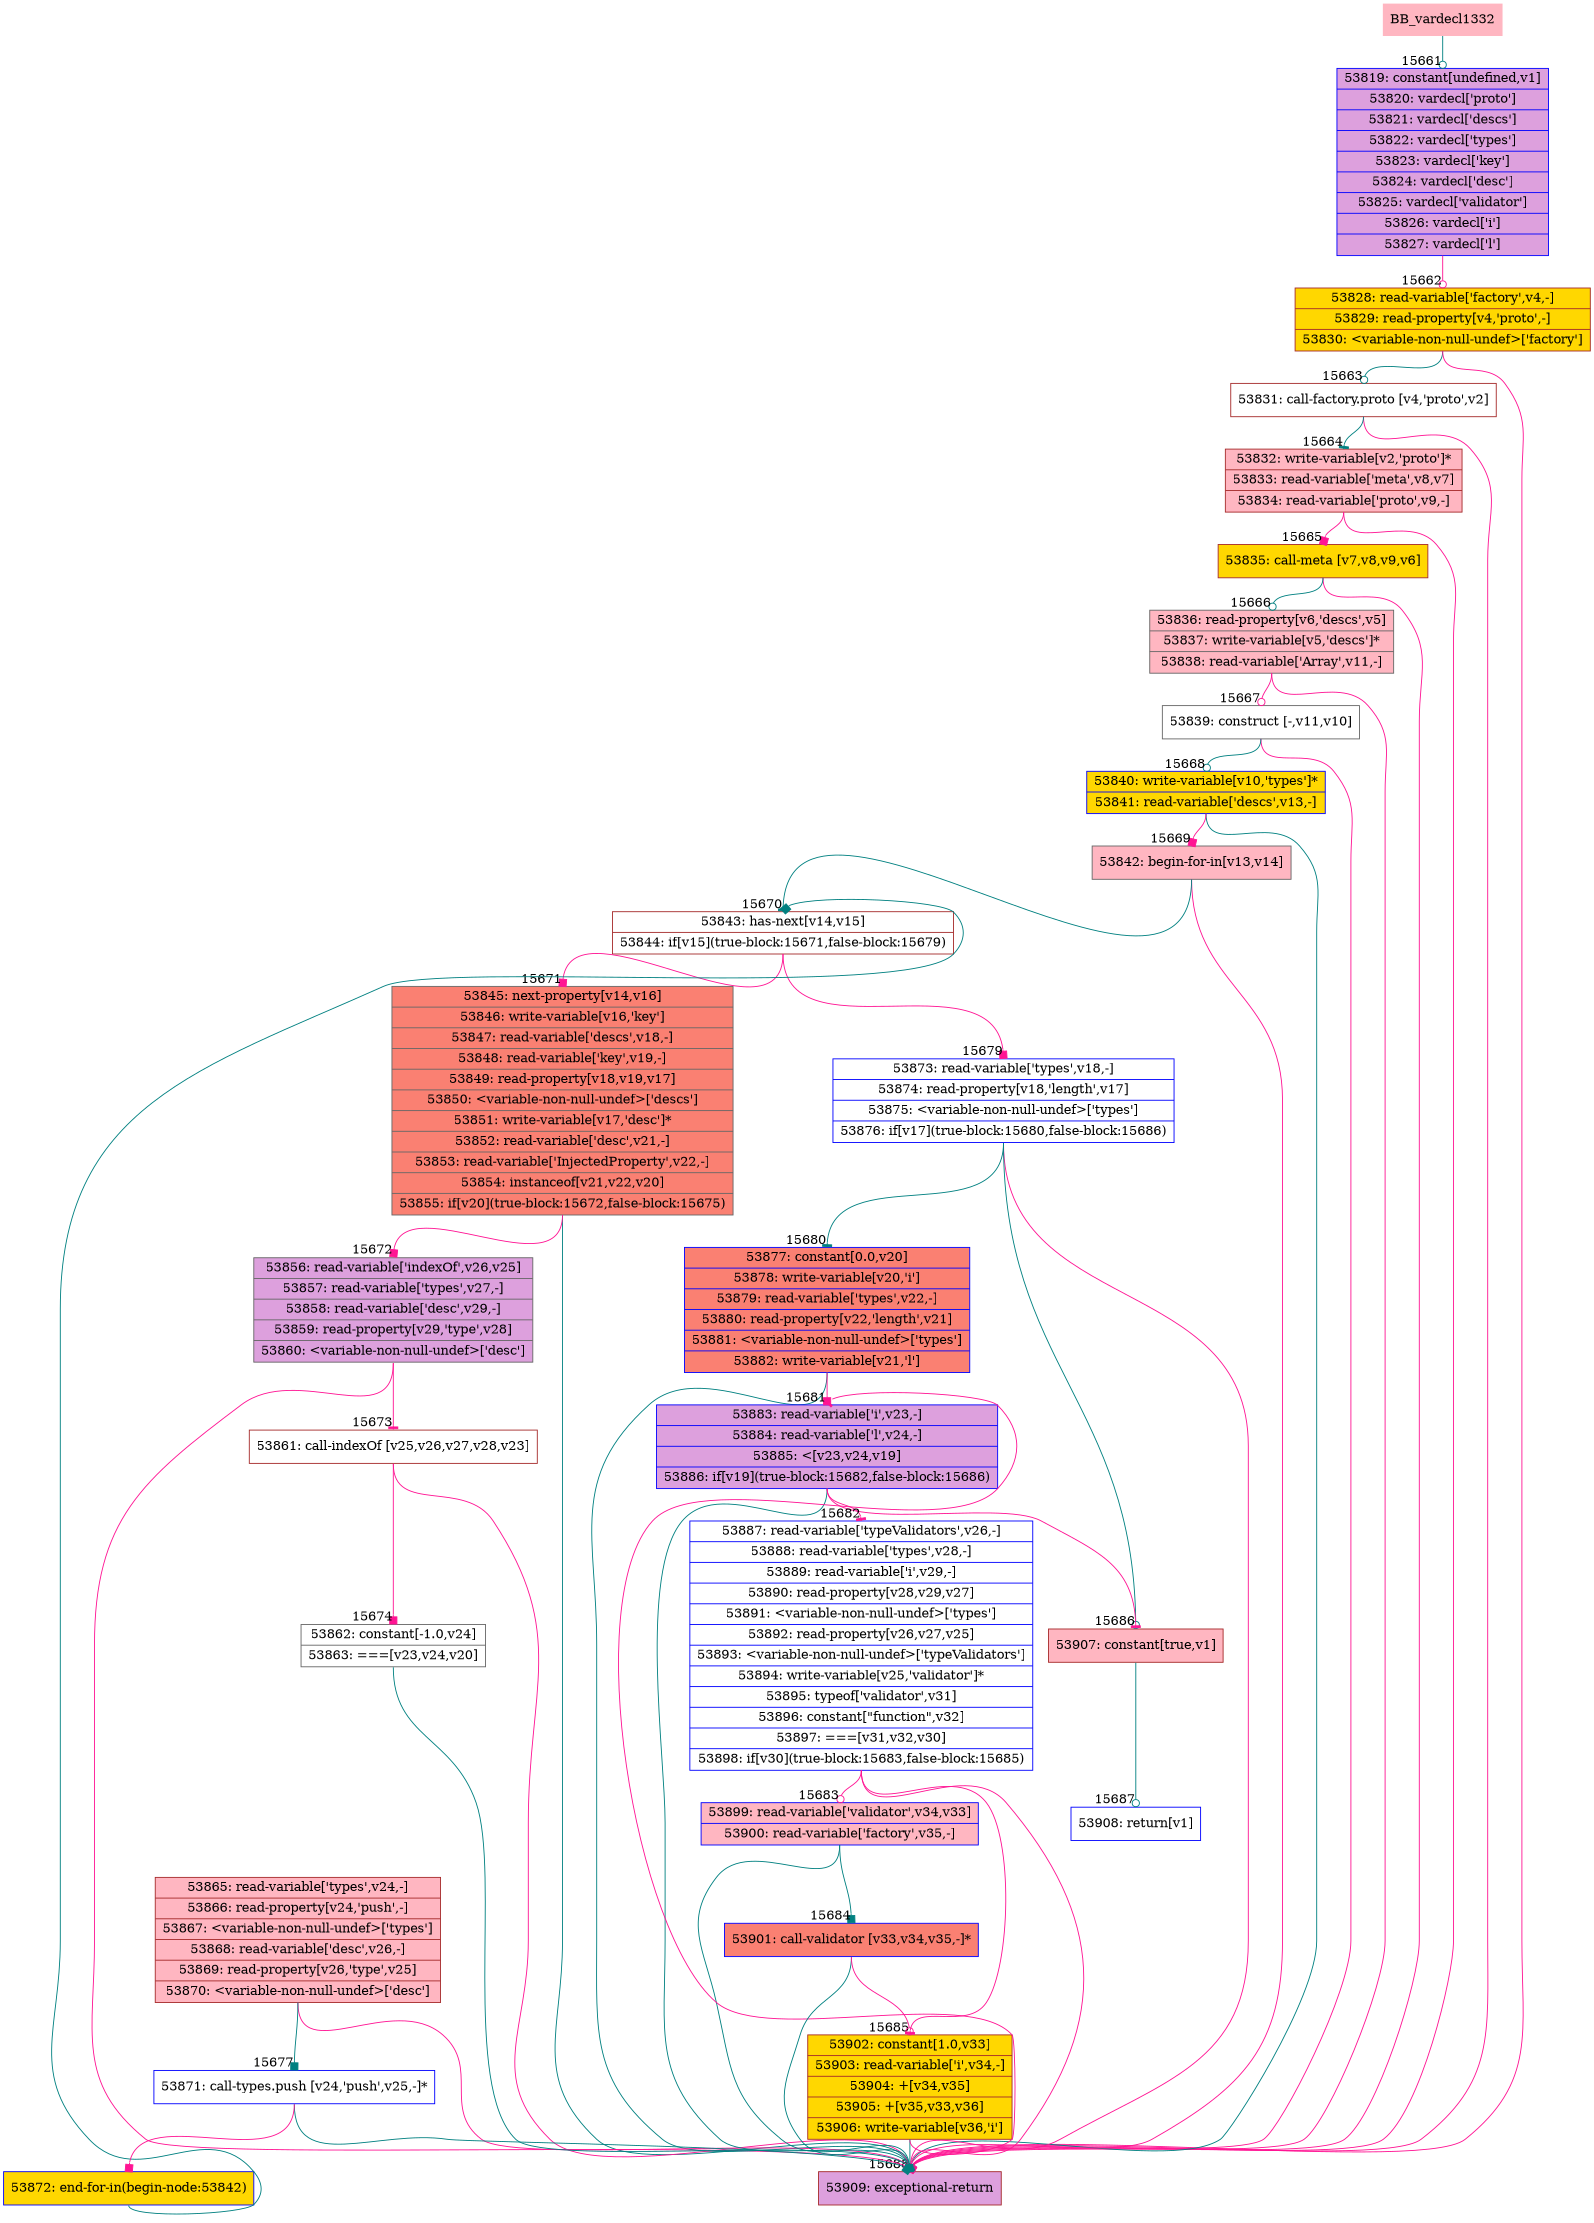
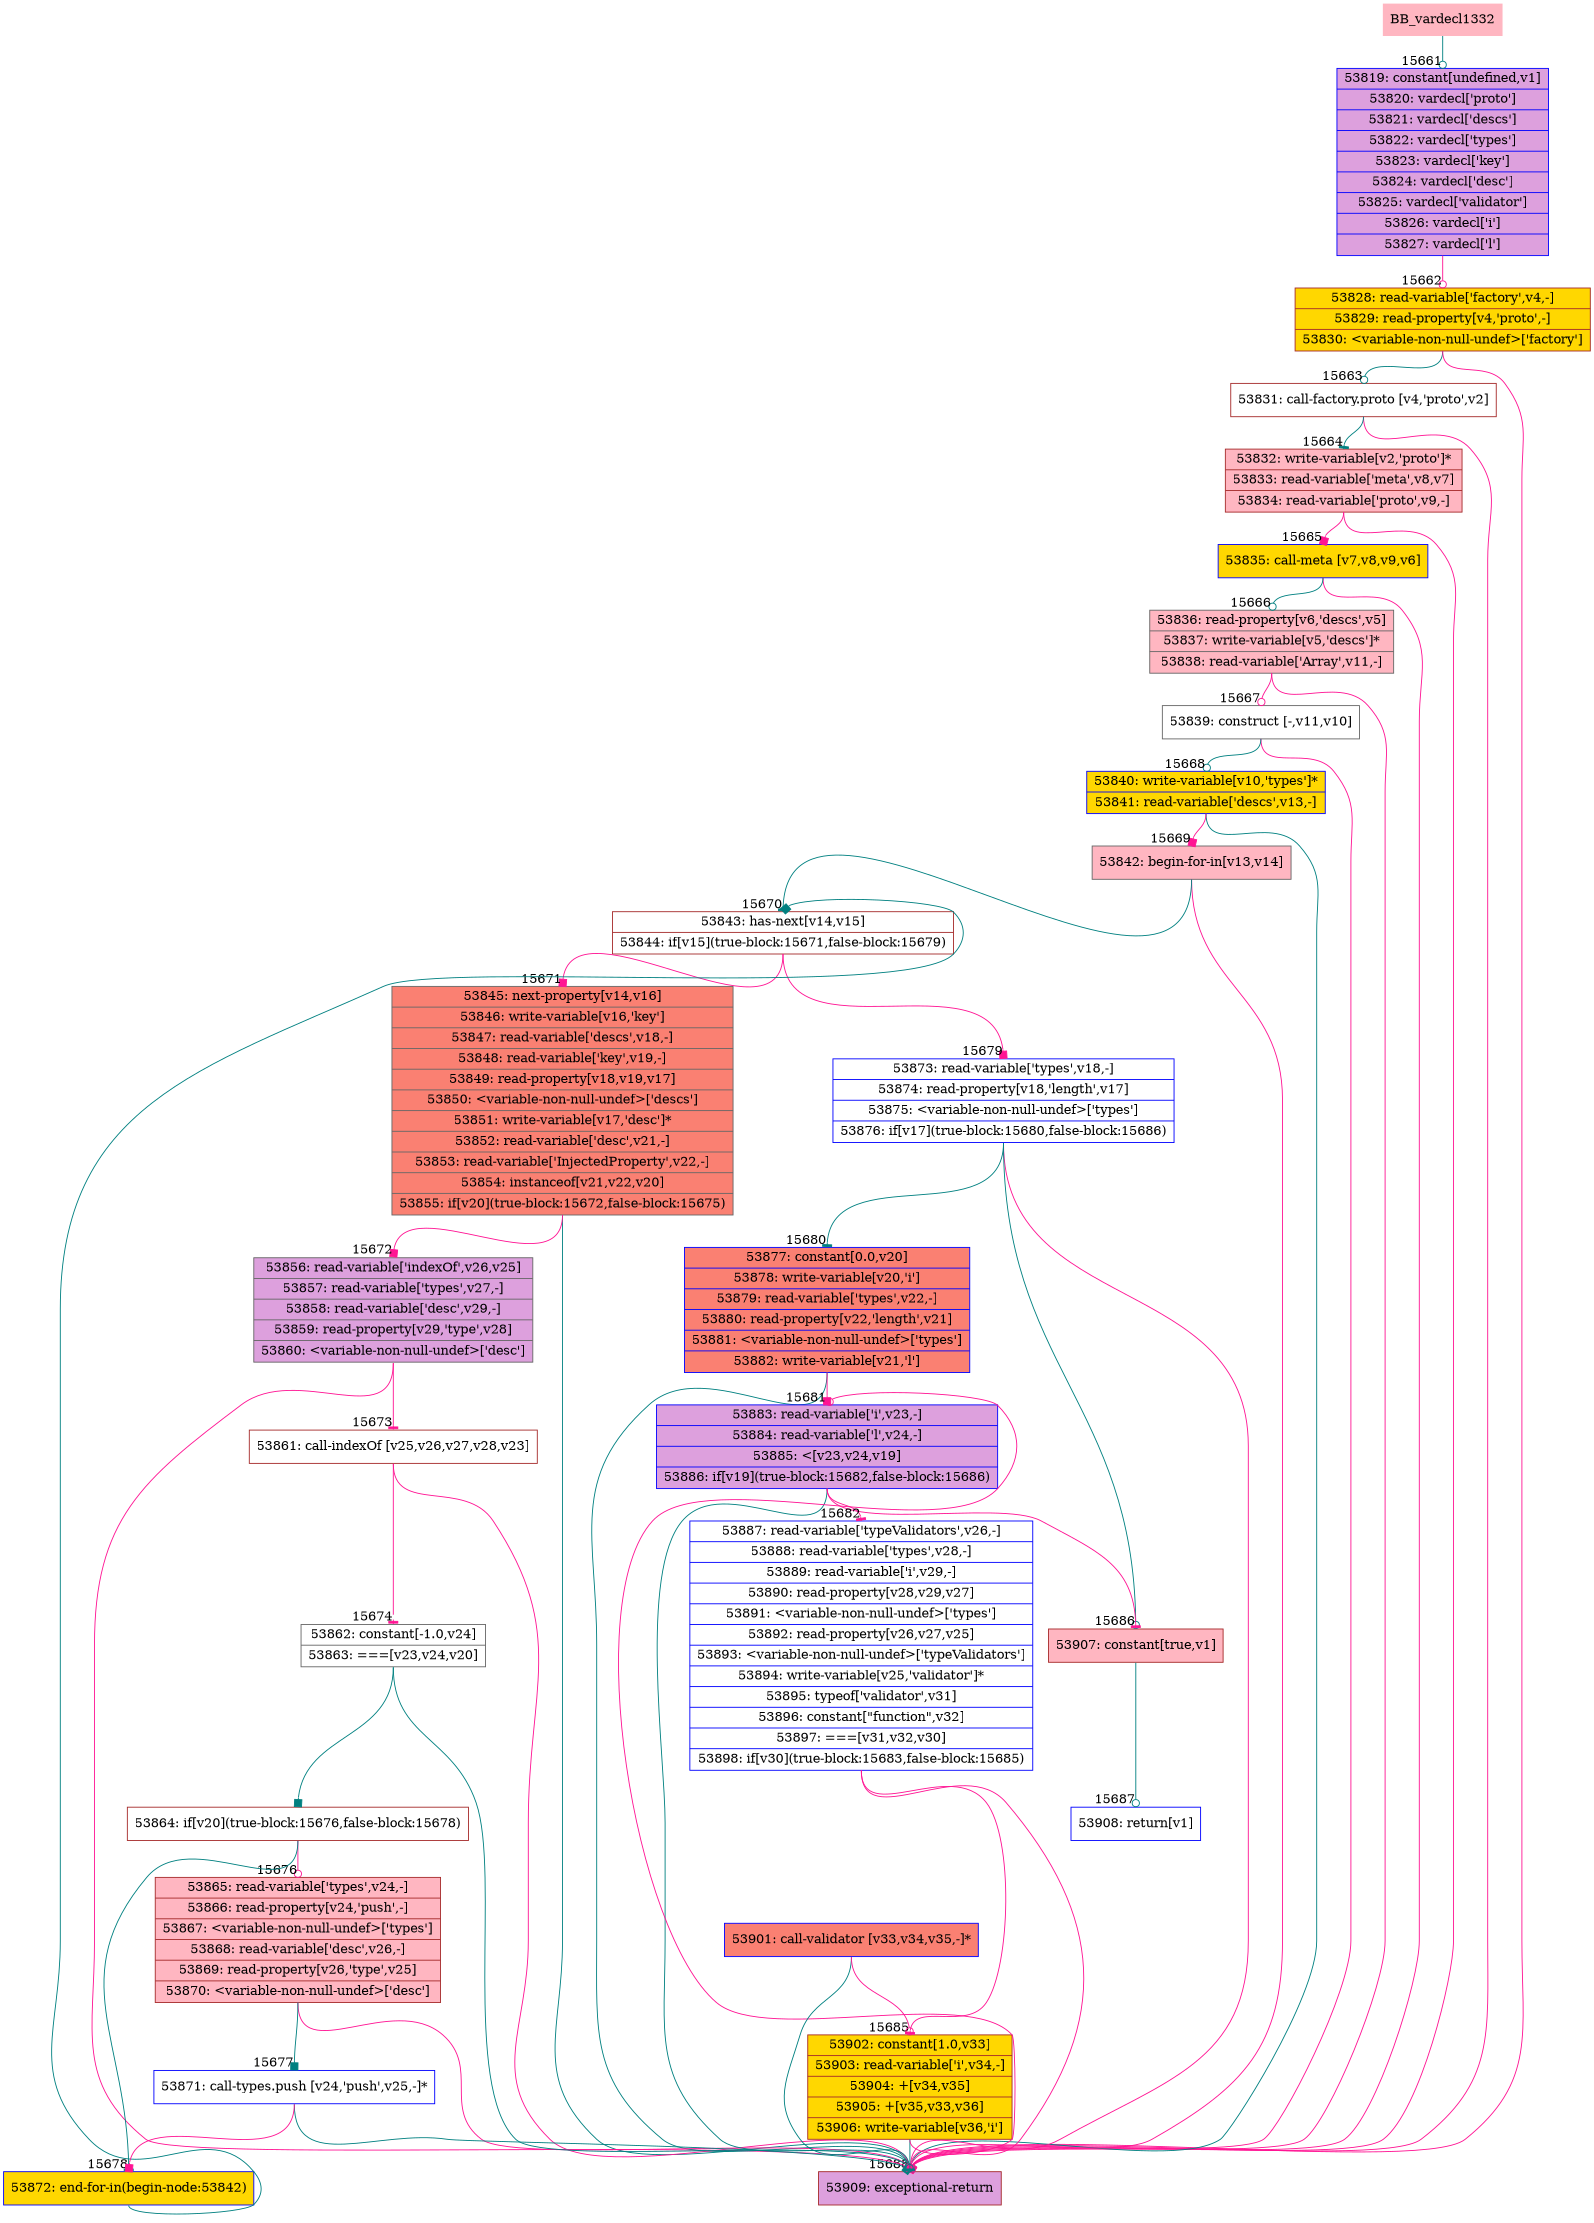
(1323, 561) -> (1323, 561)
(393, 1539) -> (393, 1539)
(622, 1720) -> (622, 1720)
none -> (298, 1824)
(840, 1824) -> none
